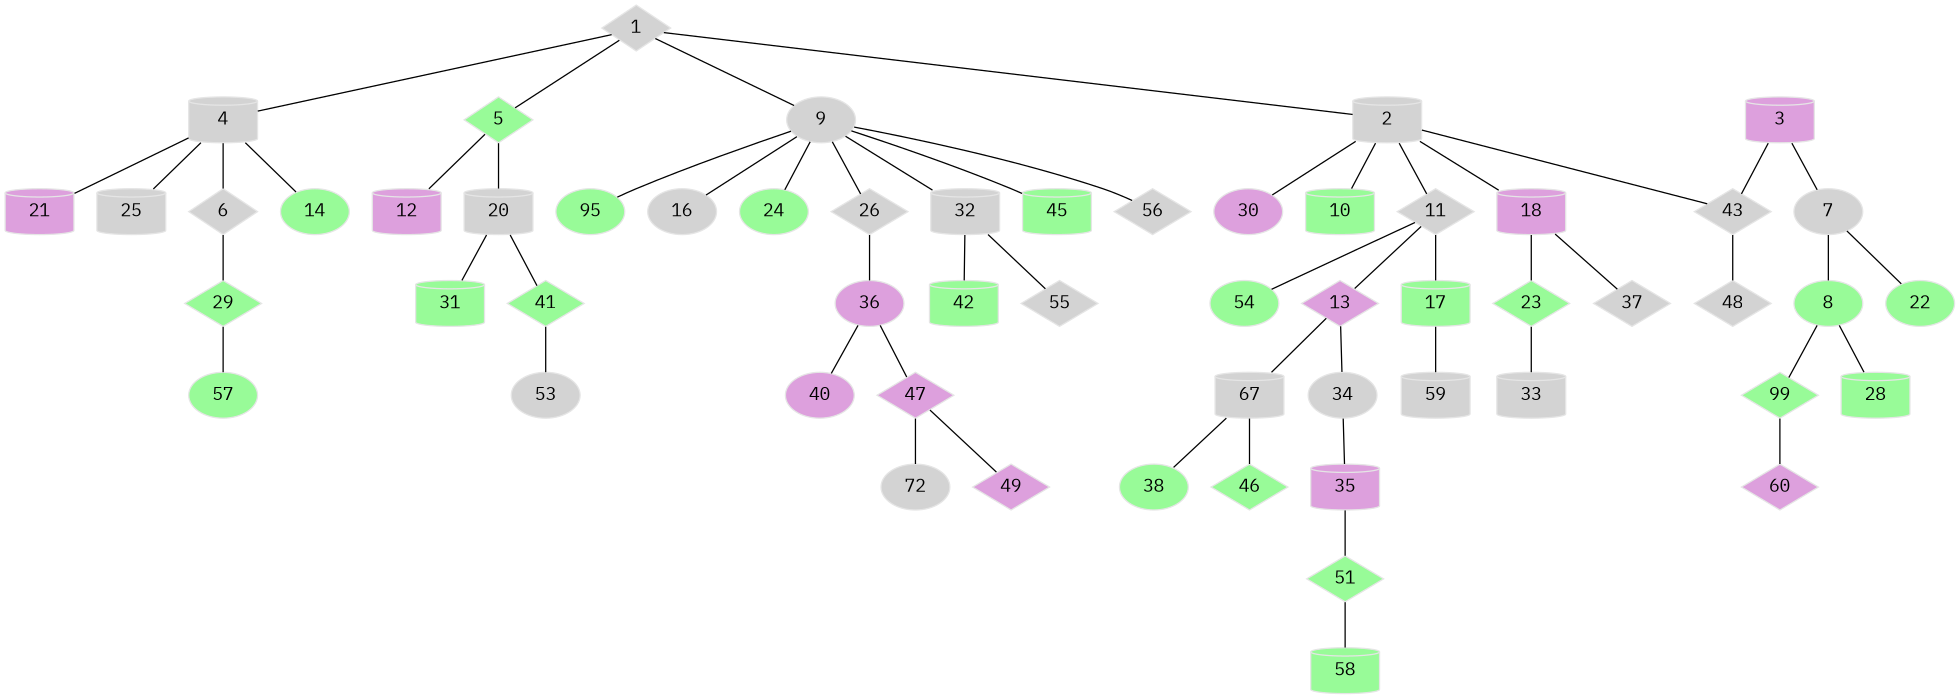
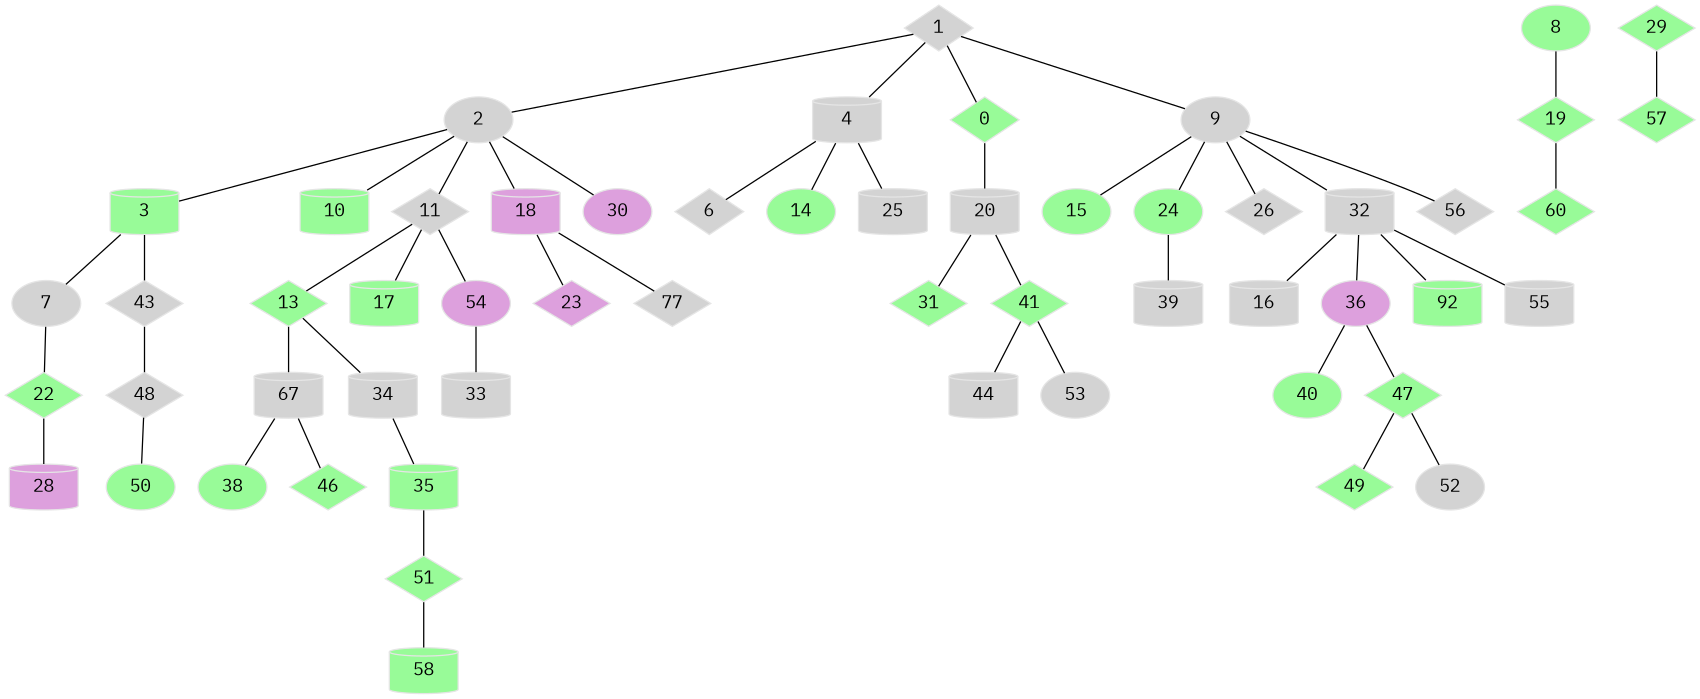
(499, 120) -> (985, 120)
(1387, 120) -> (479, 120)
(1780, 120) -> (144, 212)
(751, 166) -> (1312, 258)
(1565, 167) -> (313, 165)
(40, 212) -> none
(407, 212) -> none
(590, 212) -> (1077, 212)
(682, 212) -> (1264, 303)
(1057, 212) -> none
(223, 258) -> none
(870, 258) -> (1358, 258)
(1828, 258) -> none
(450, 303) -> (929, 303)
(964, 303) -> (1448, 303)
(1060, 303) -> (1539, 303)
none -> (1168, 303)
(1244, 303) -> (476, 303)
(1340, 303) -> (289, 303)
(1531, 303) -> (572, 303)
(1632, 303) -> (672, 303)
(1920, 303) -> (44, 395)
(1531, 349) -> (476, 349)
(1852, 349) -> (44, 441)
(223, 395) -> (1657, 120)
(820, 395) -> (1307, 395)
(915, 395) -> (1403, 395)
none -> (983, 395)
(1343, 395) -> (383, 395)
(1436, 395) -> none
(1780, 395) -> (1556, 120)
(1876, 395) -> (44, 487)
none -> (141, 487)
(915, 487) -> (1450, 487)
(1011, 487) -> (1354, 487)
(1345, 487) -> (424, 487)
(1780, 487) -> (1556, 212)
